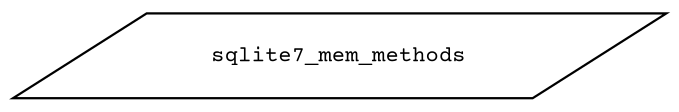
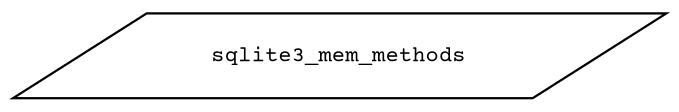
(340, 56) -> (340, 56)
